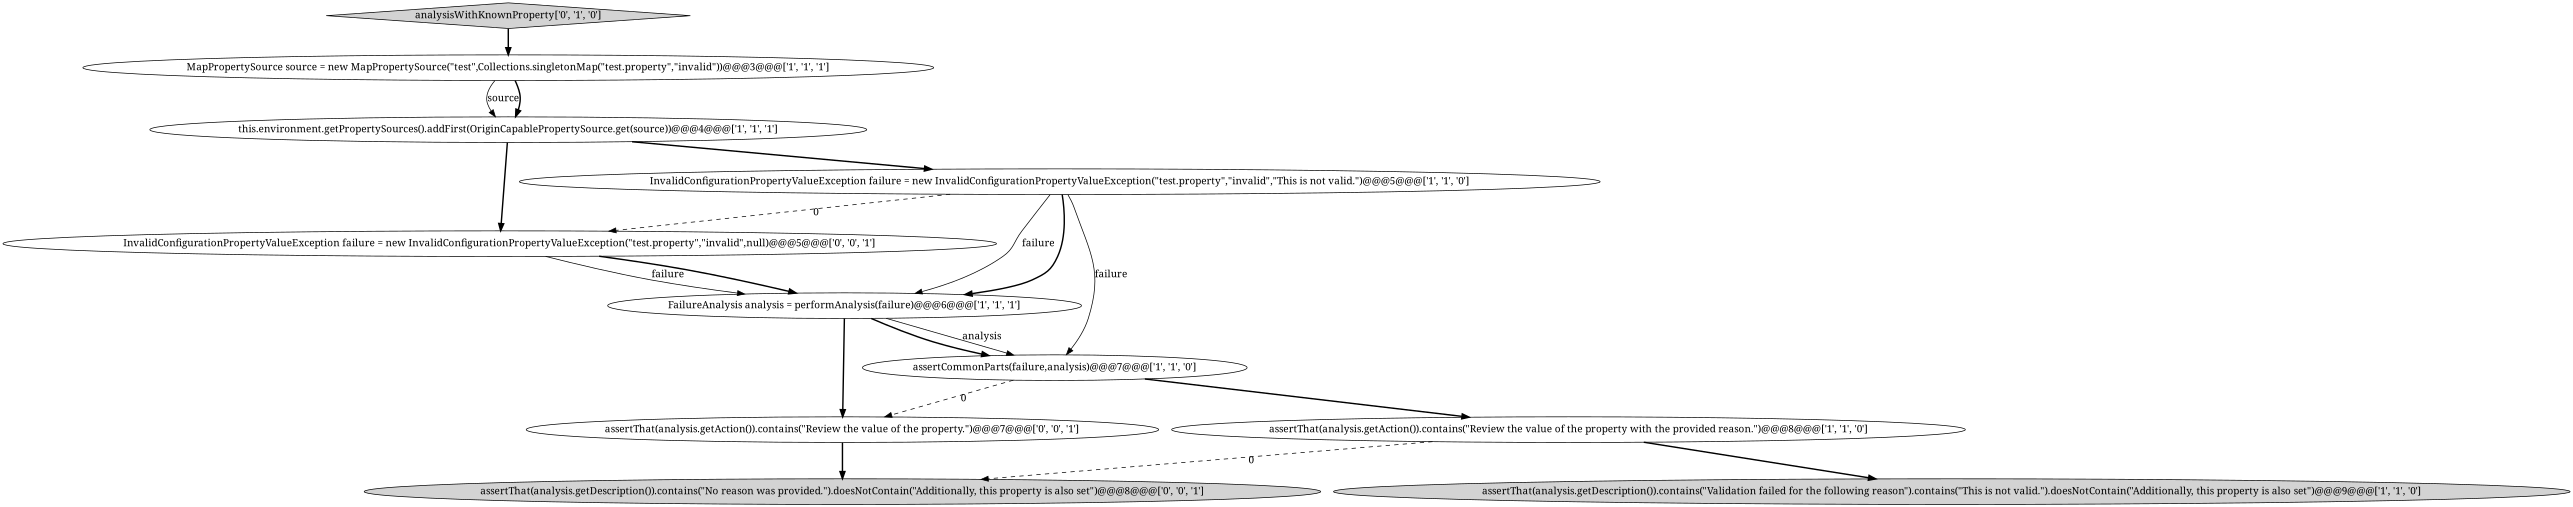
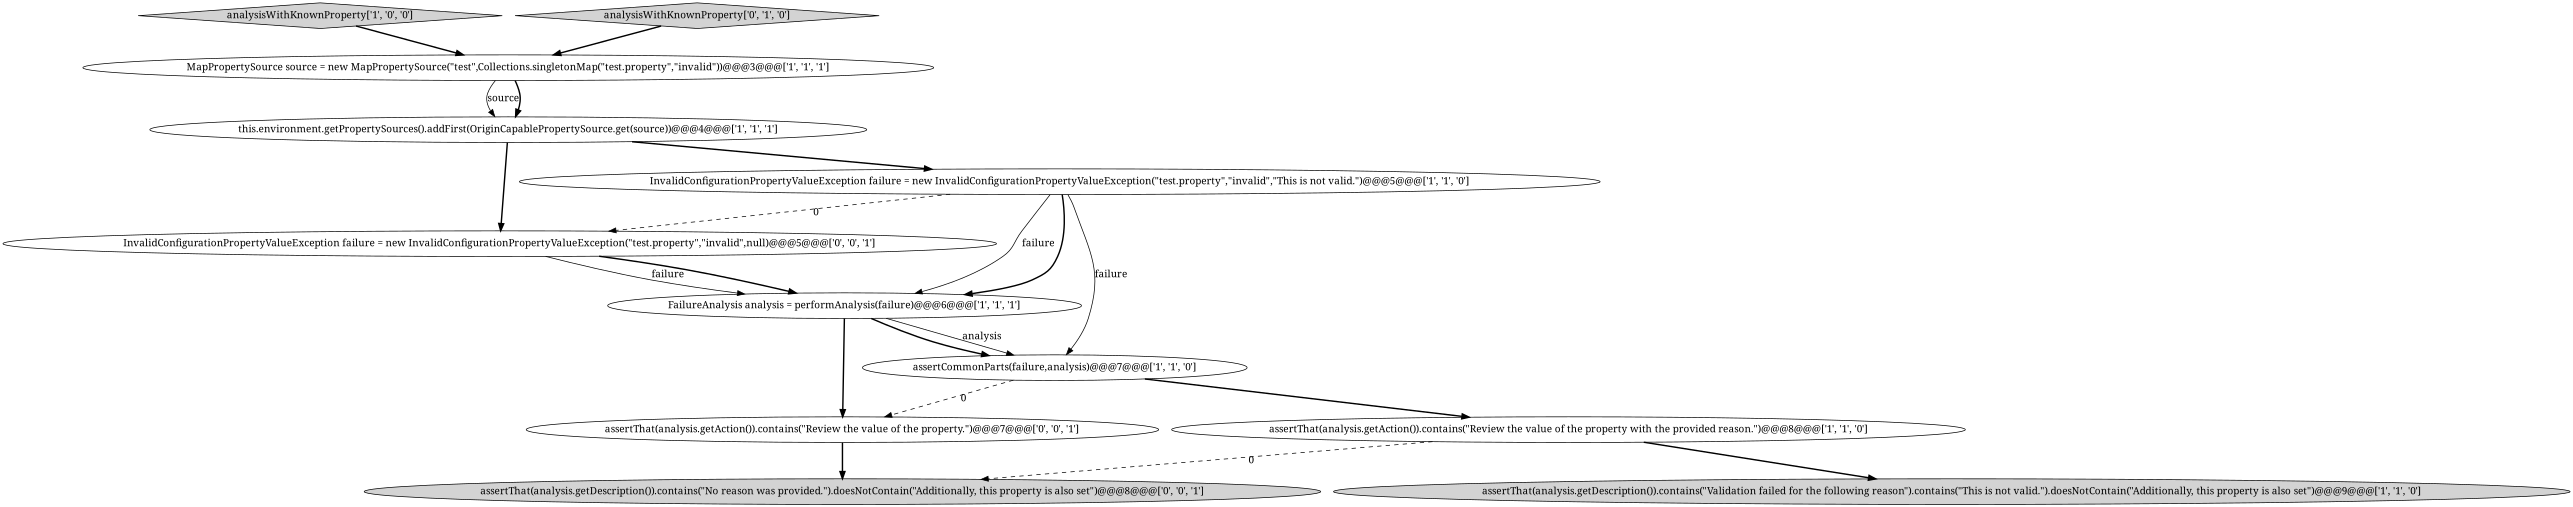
none -> (320, 16)
